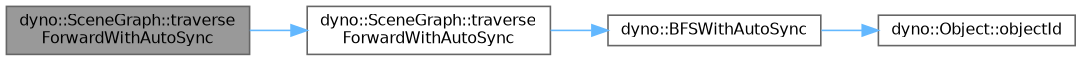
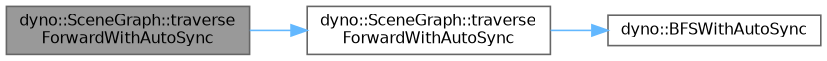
(977, 30) -> none
